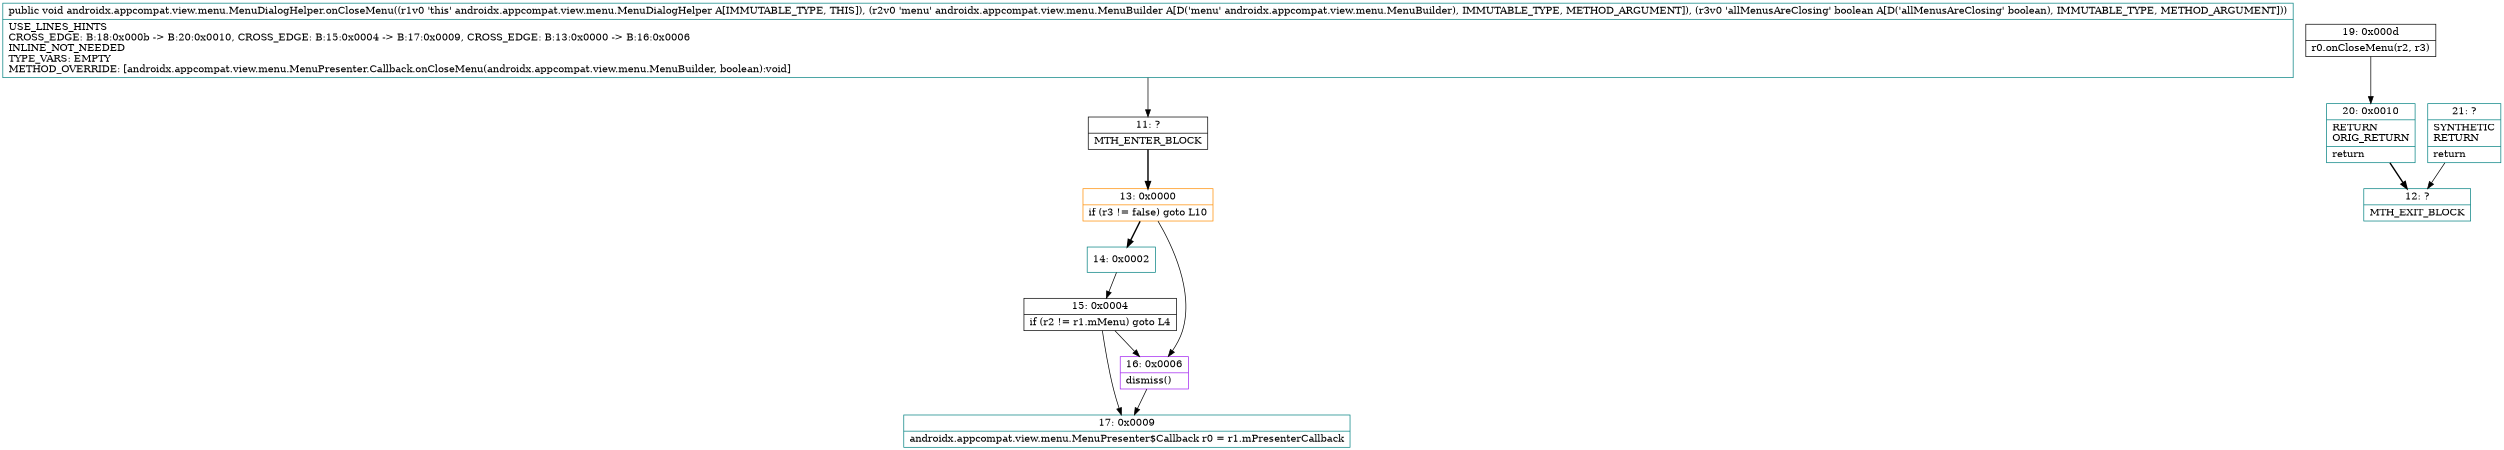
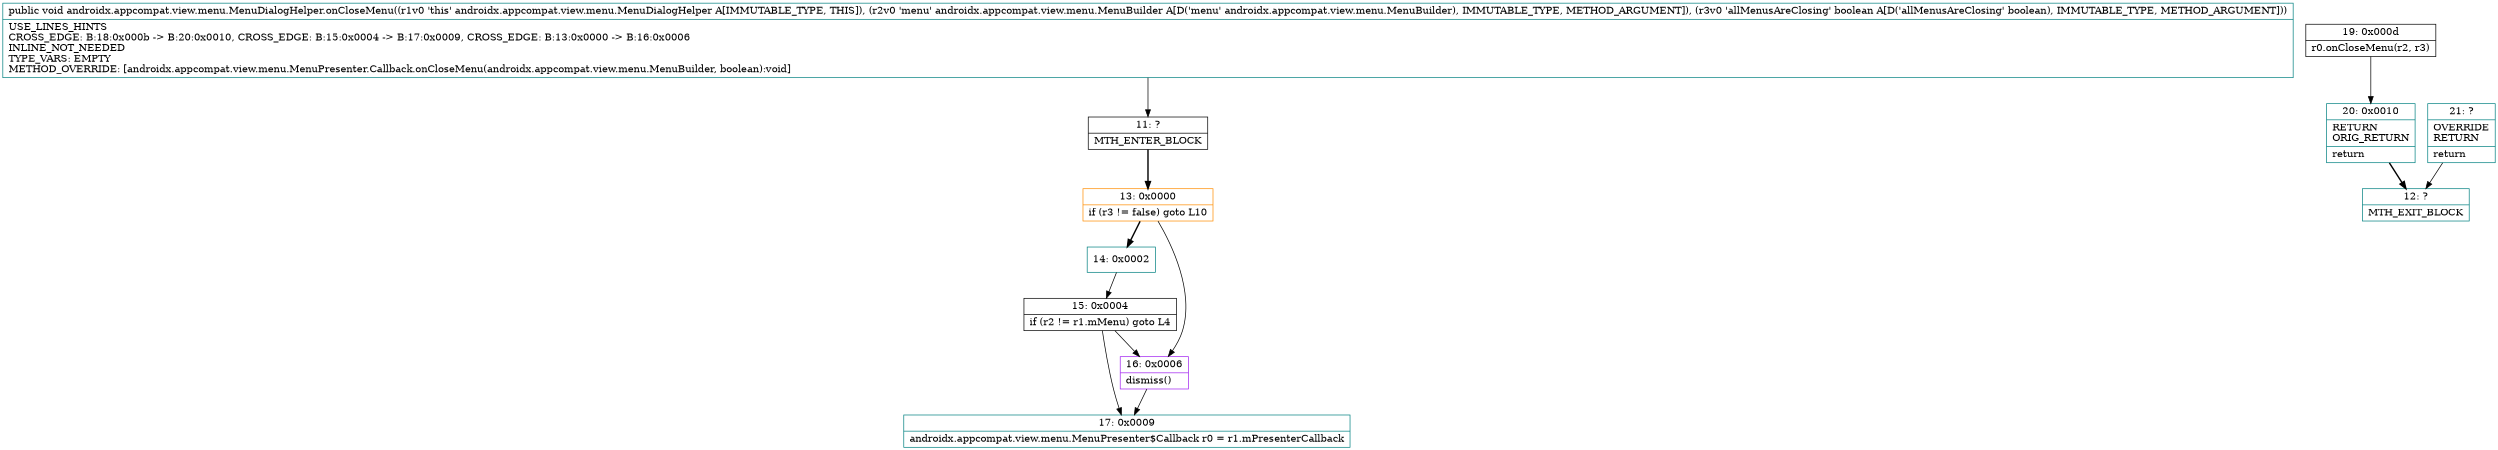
(2464, 128) -> (2461, 128)
